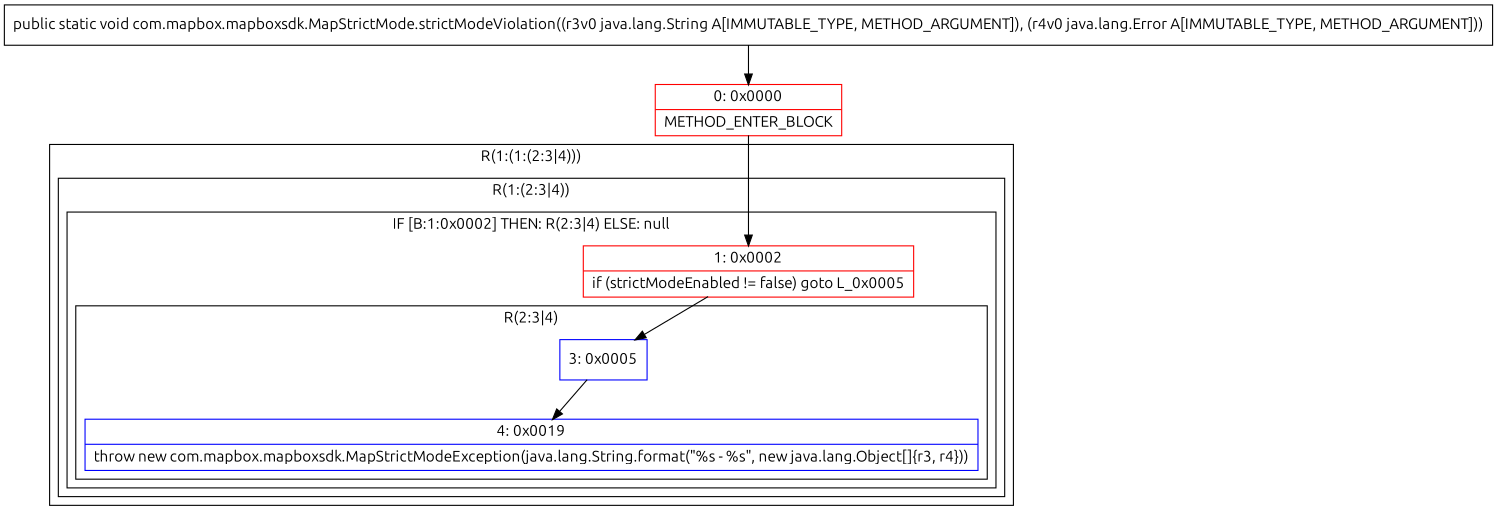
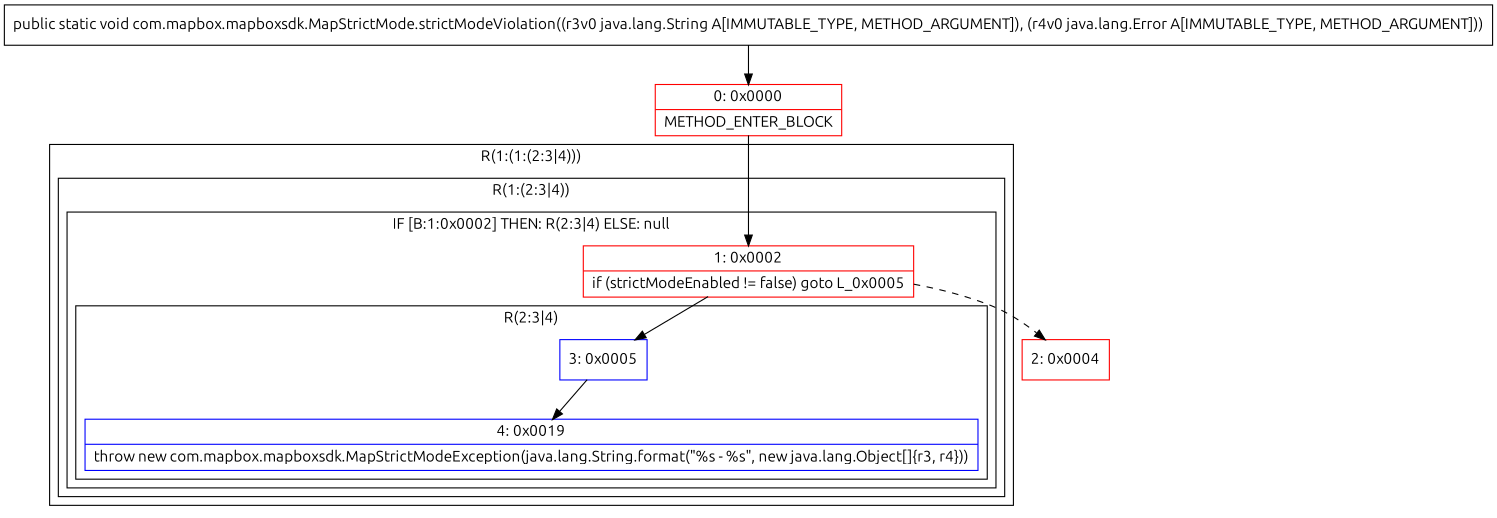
none -> (1066, 360)
